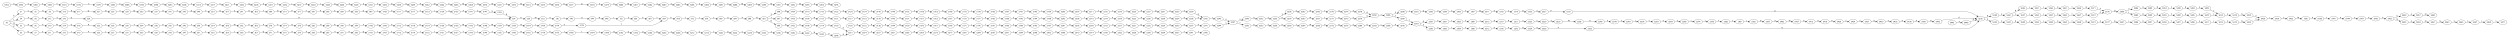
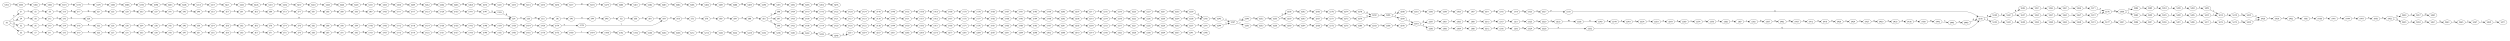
(1958, 19) -> (1944, 22)
(843, 29) -> (843, 26)
